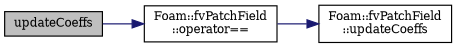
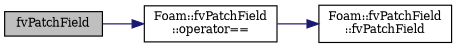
(54, 24) -> (54, 24)
(385, 24) -> (385, 24)
